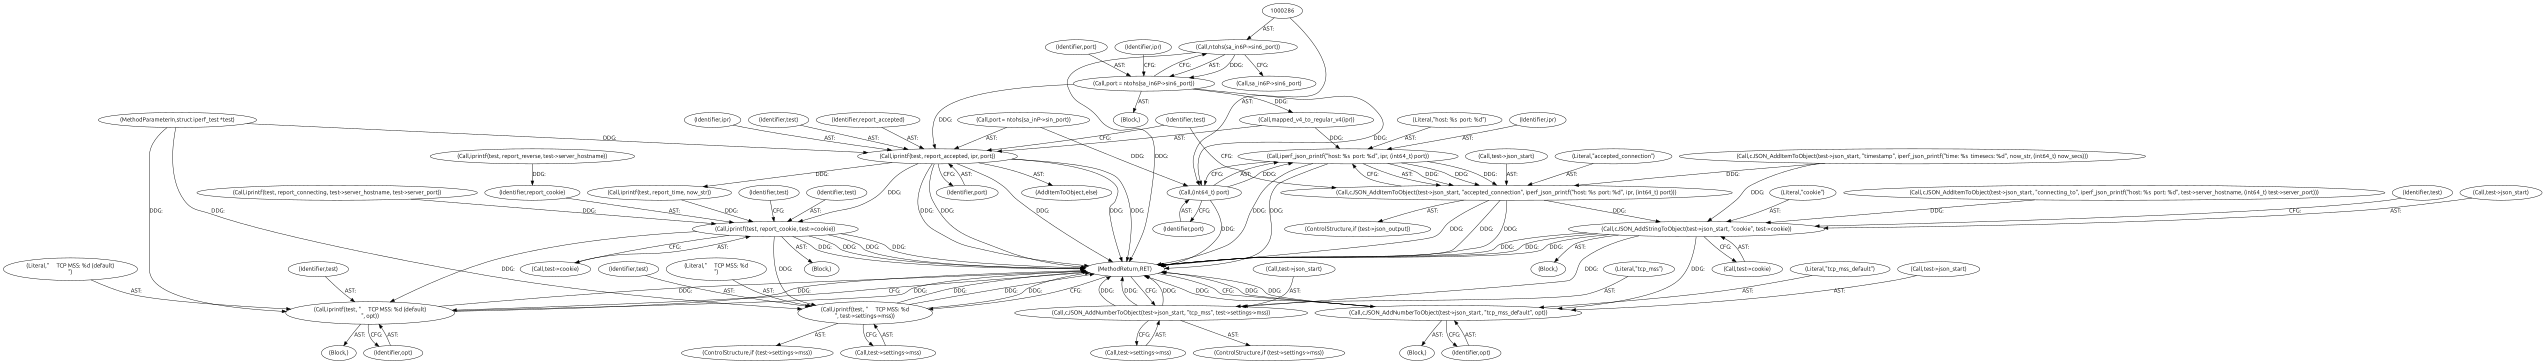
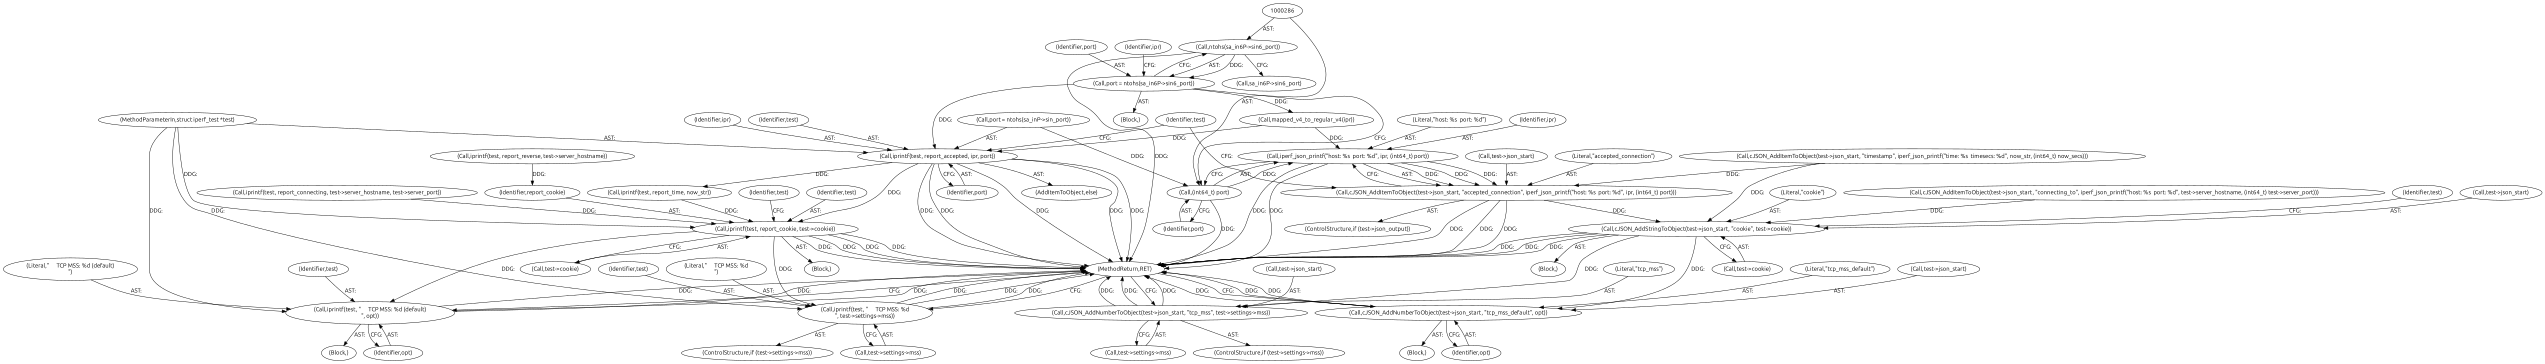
(868, 120) -> none
(611, 138) -> (611, 138)
(1180, 138) -> (1180, 138)
(1381, 138) -> (1381, 138)
none -> (404, 219)
